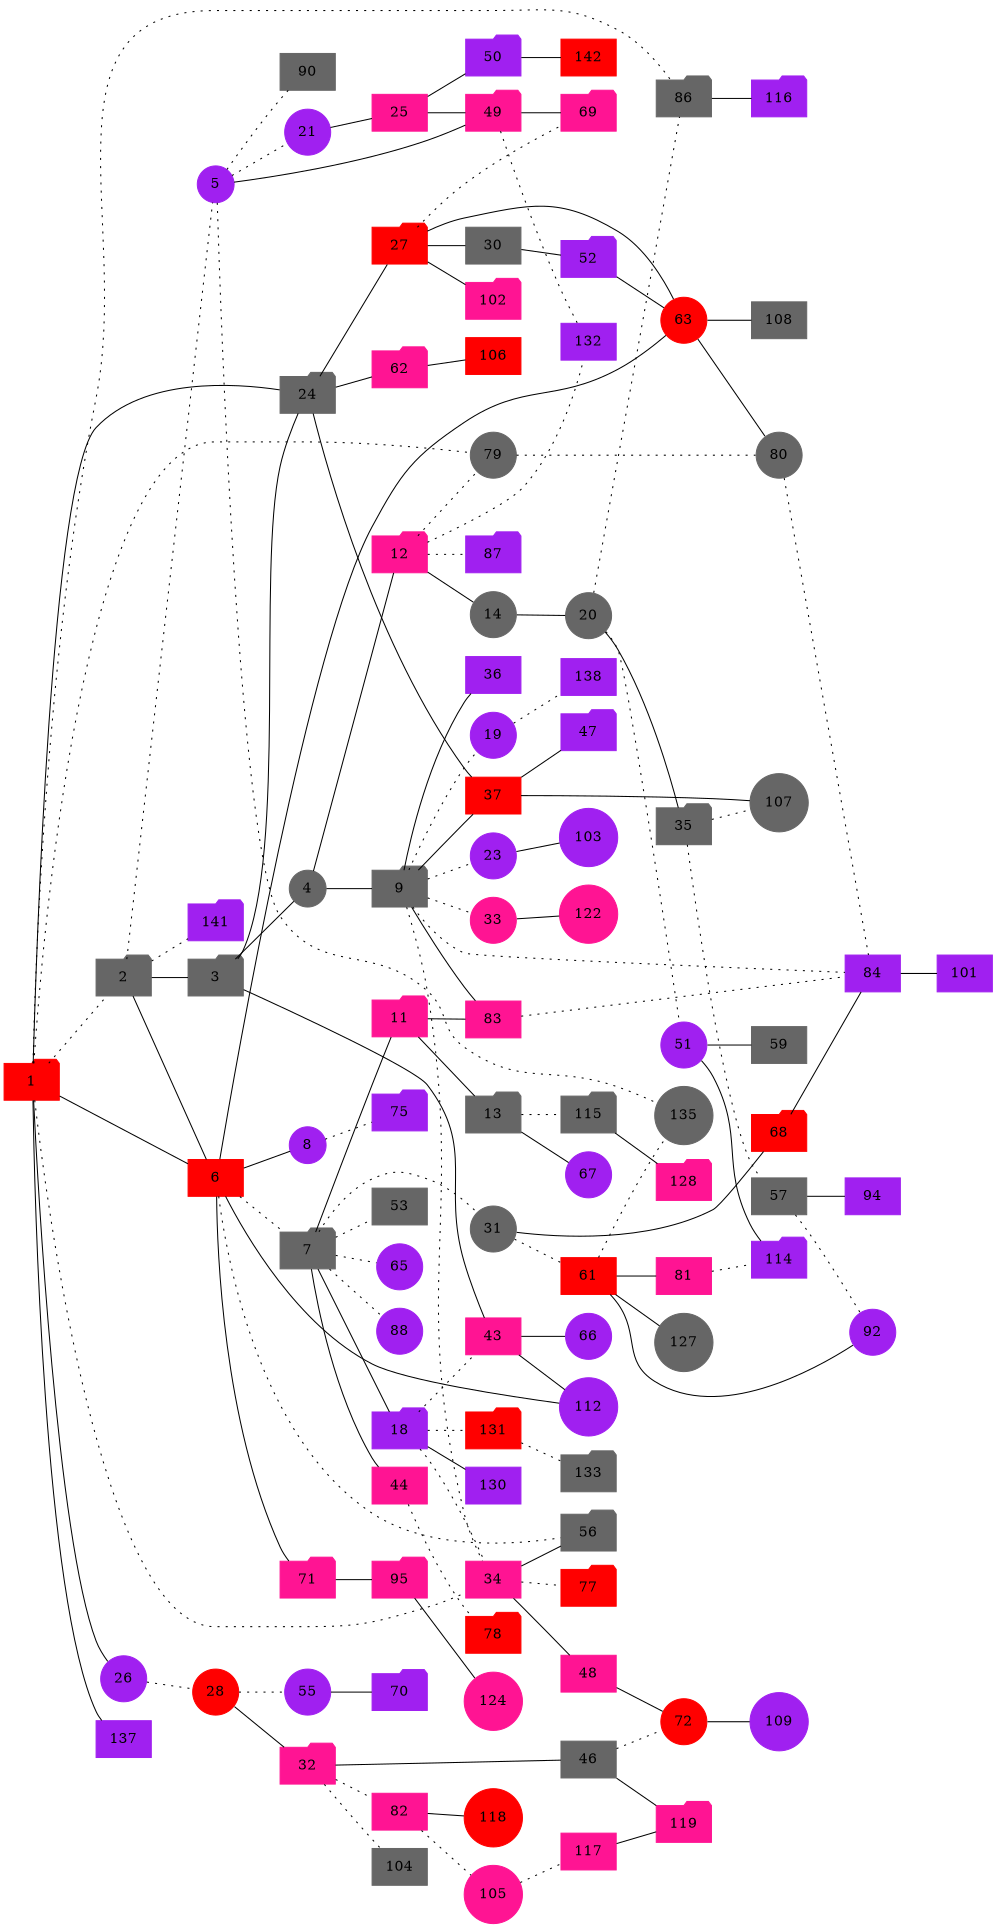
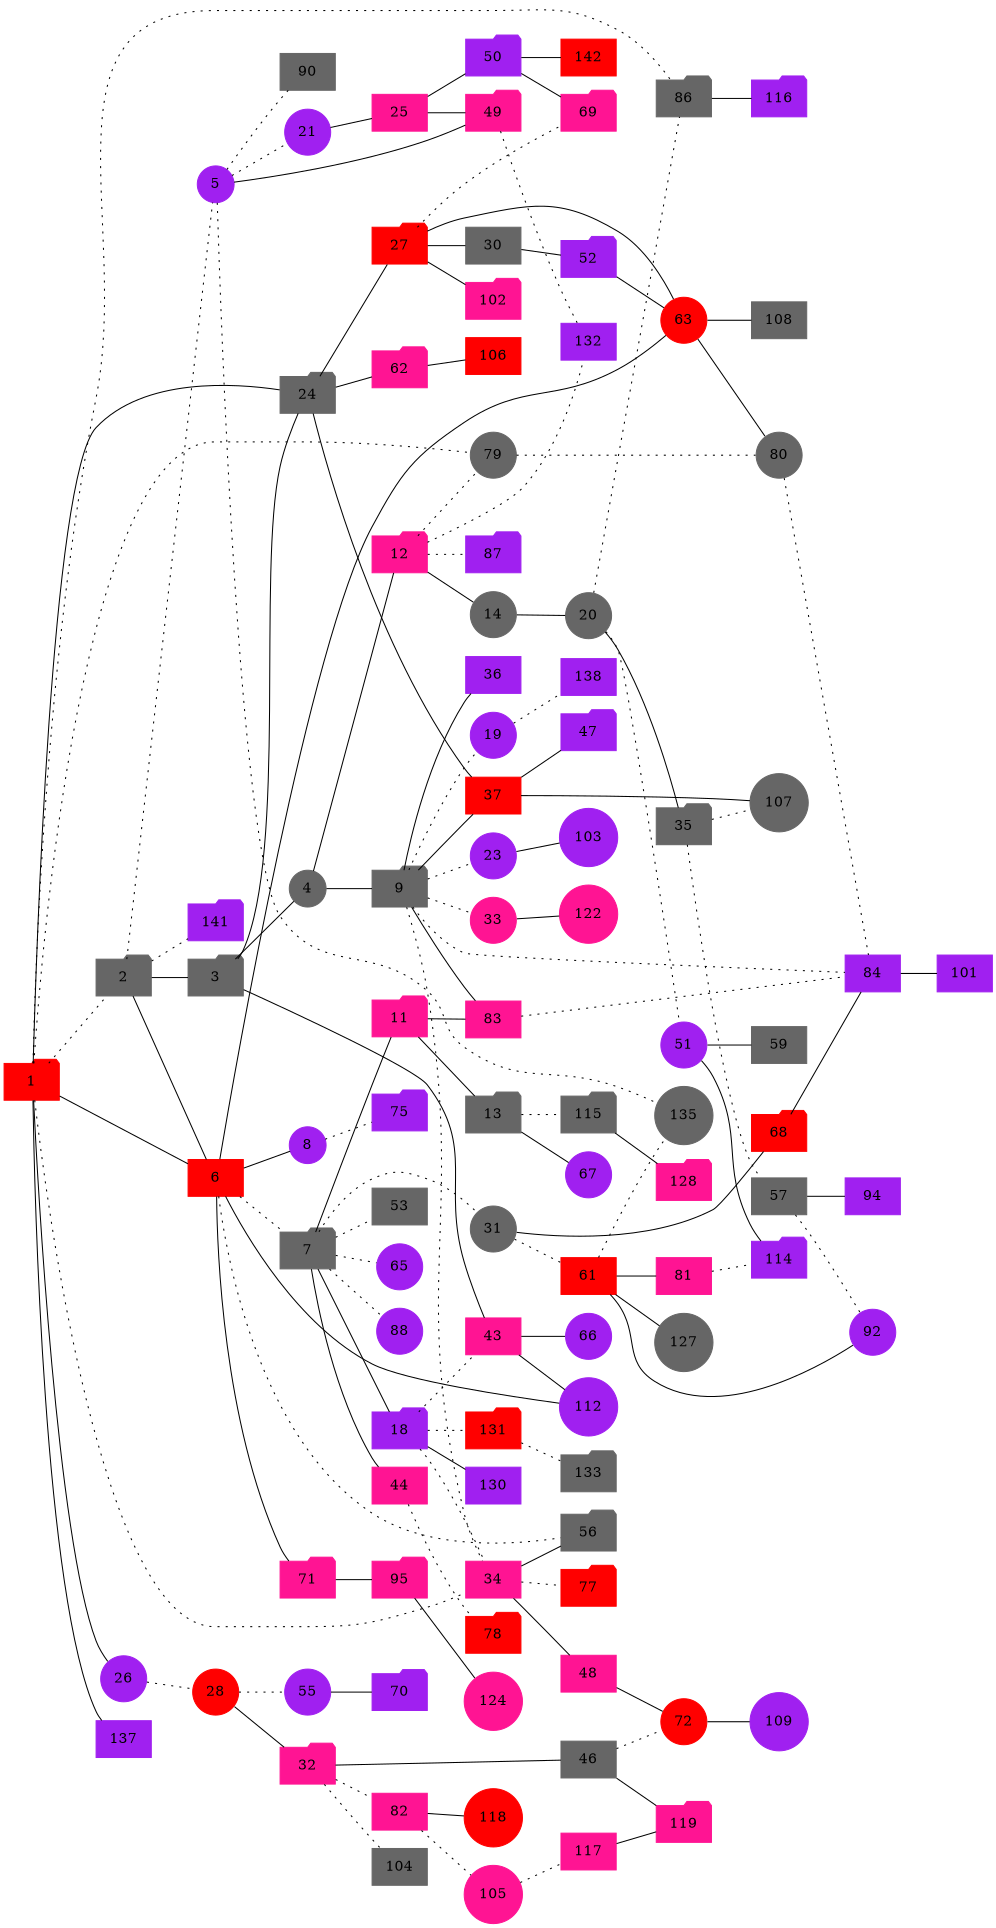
(541, 113) -> (541, 85)
